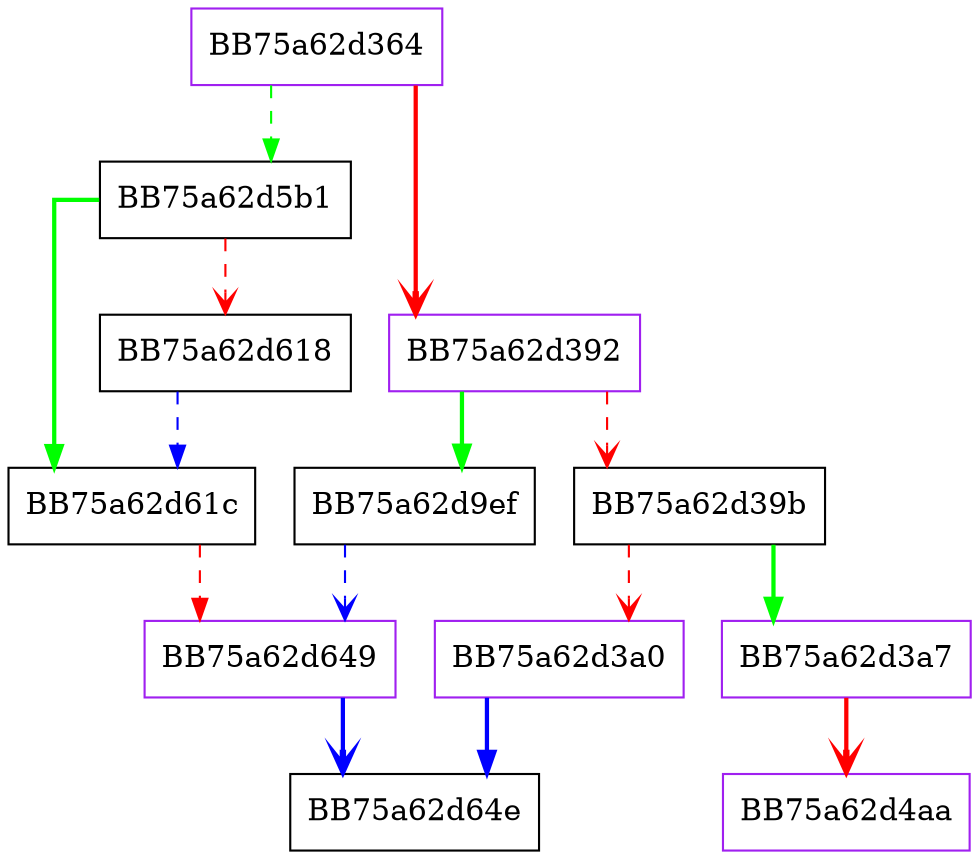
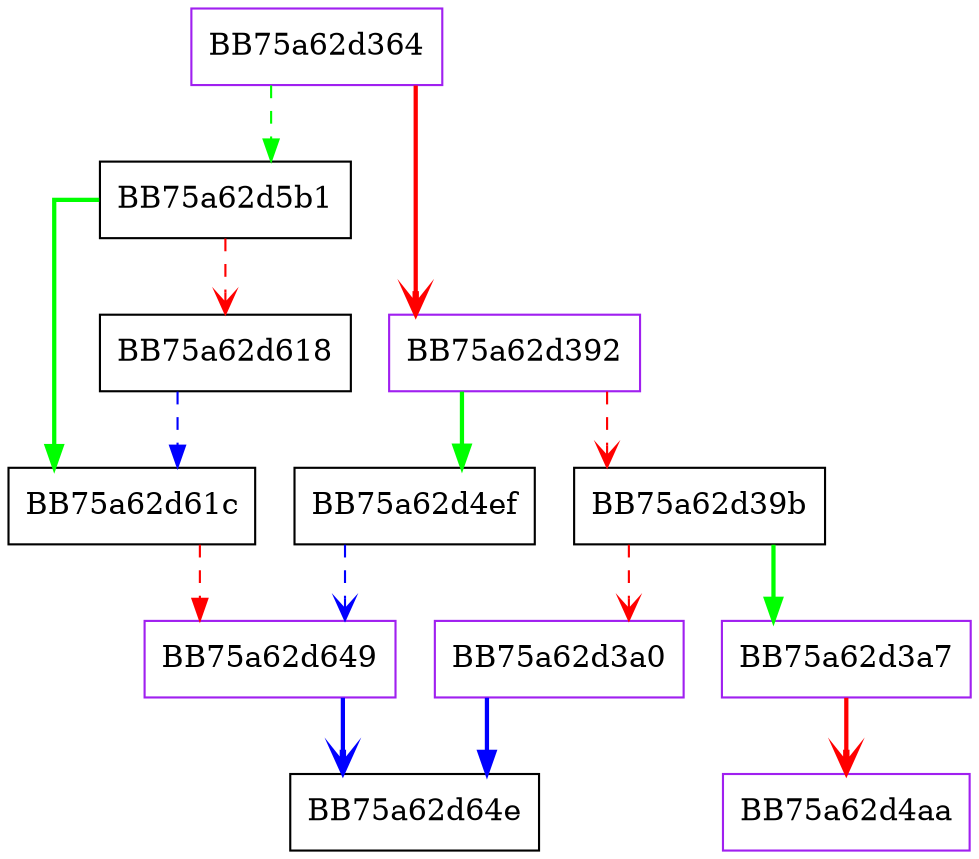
(415, 506) -> (415, 506)
